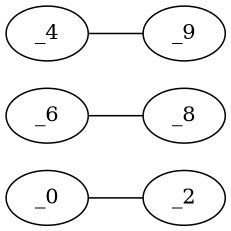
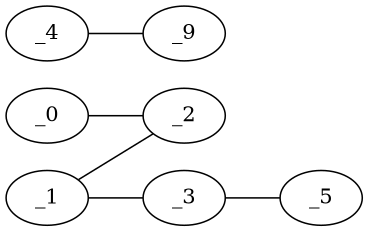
(47, 116) -> (184, 198)
(184, 116) -> (321, 198)
none -> (47, 198)
